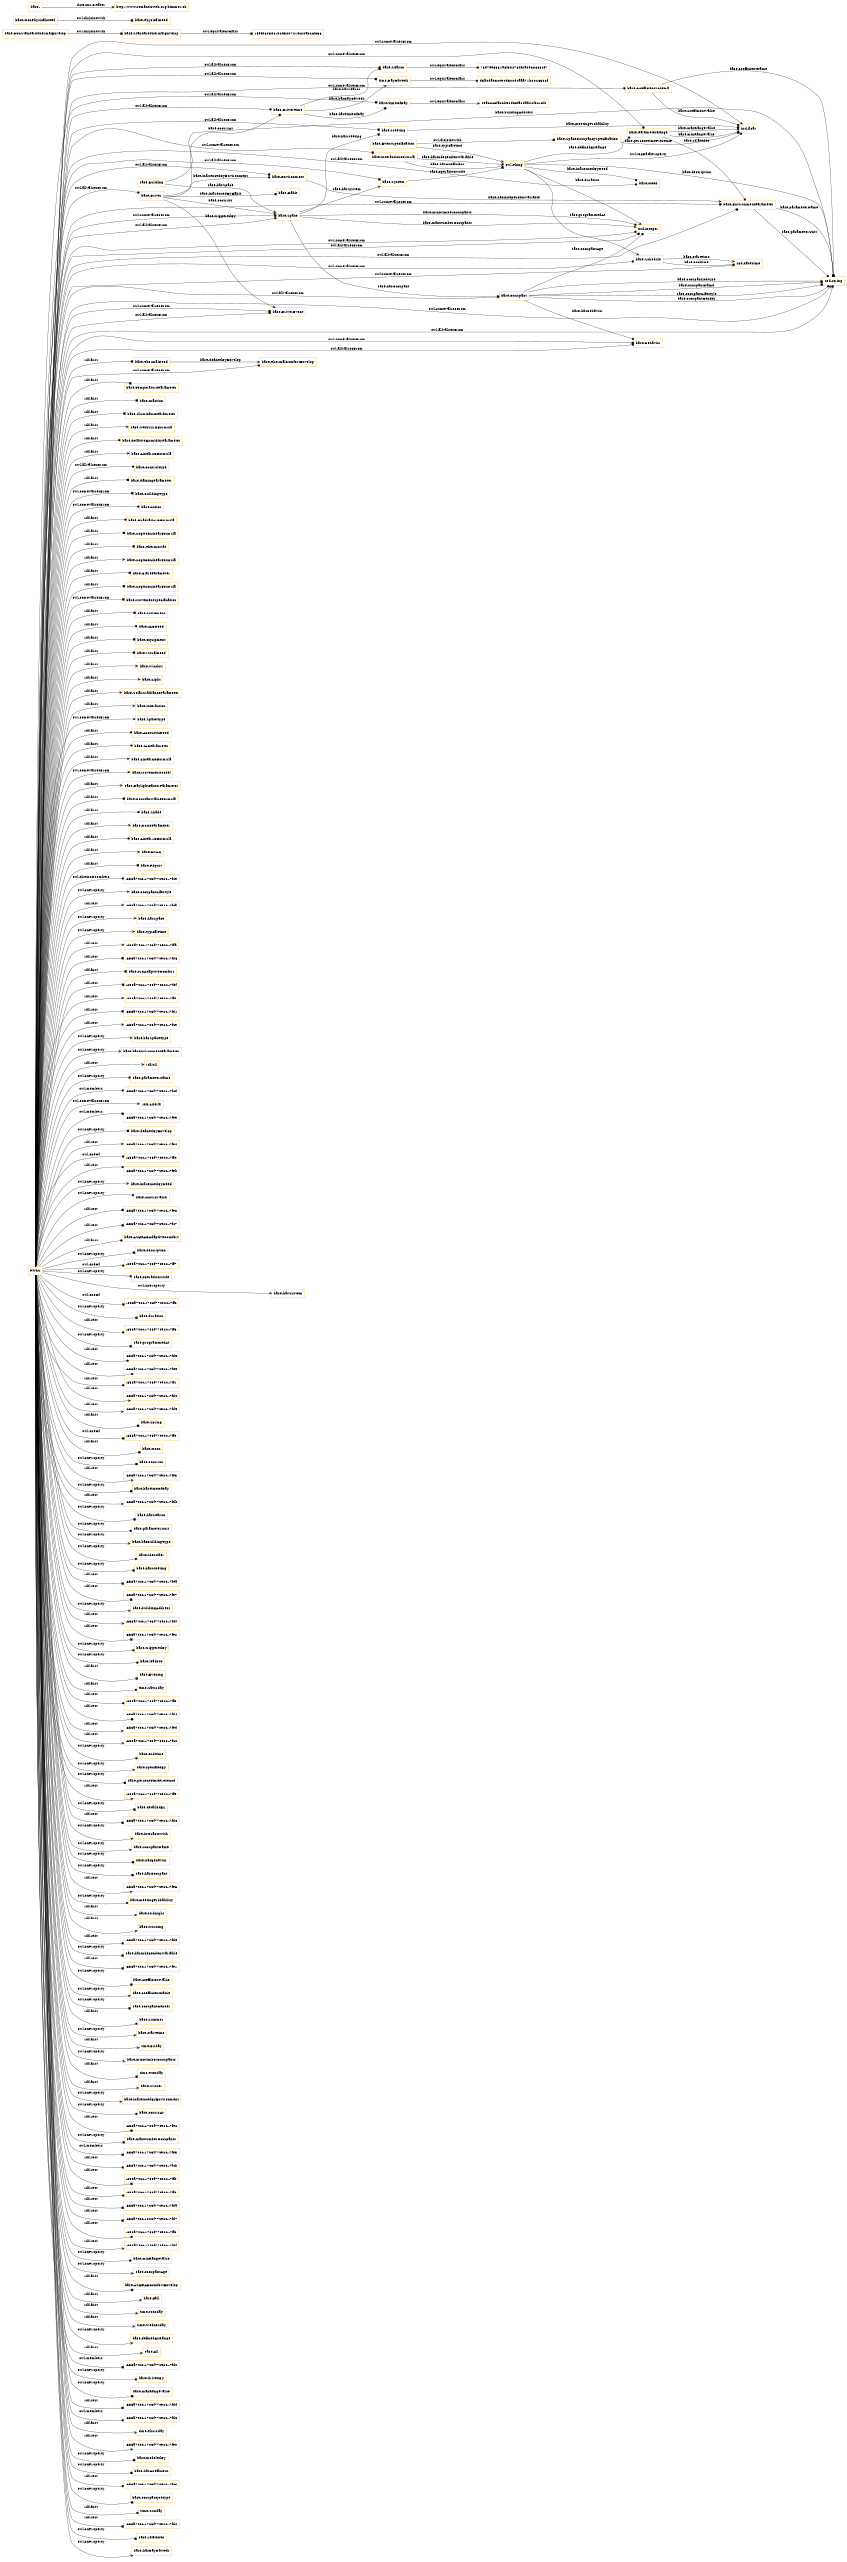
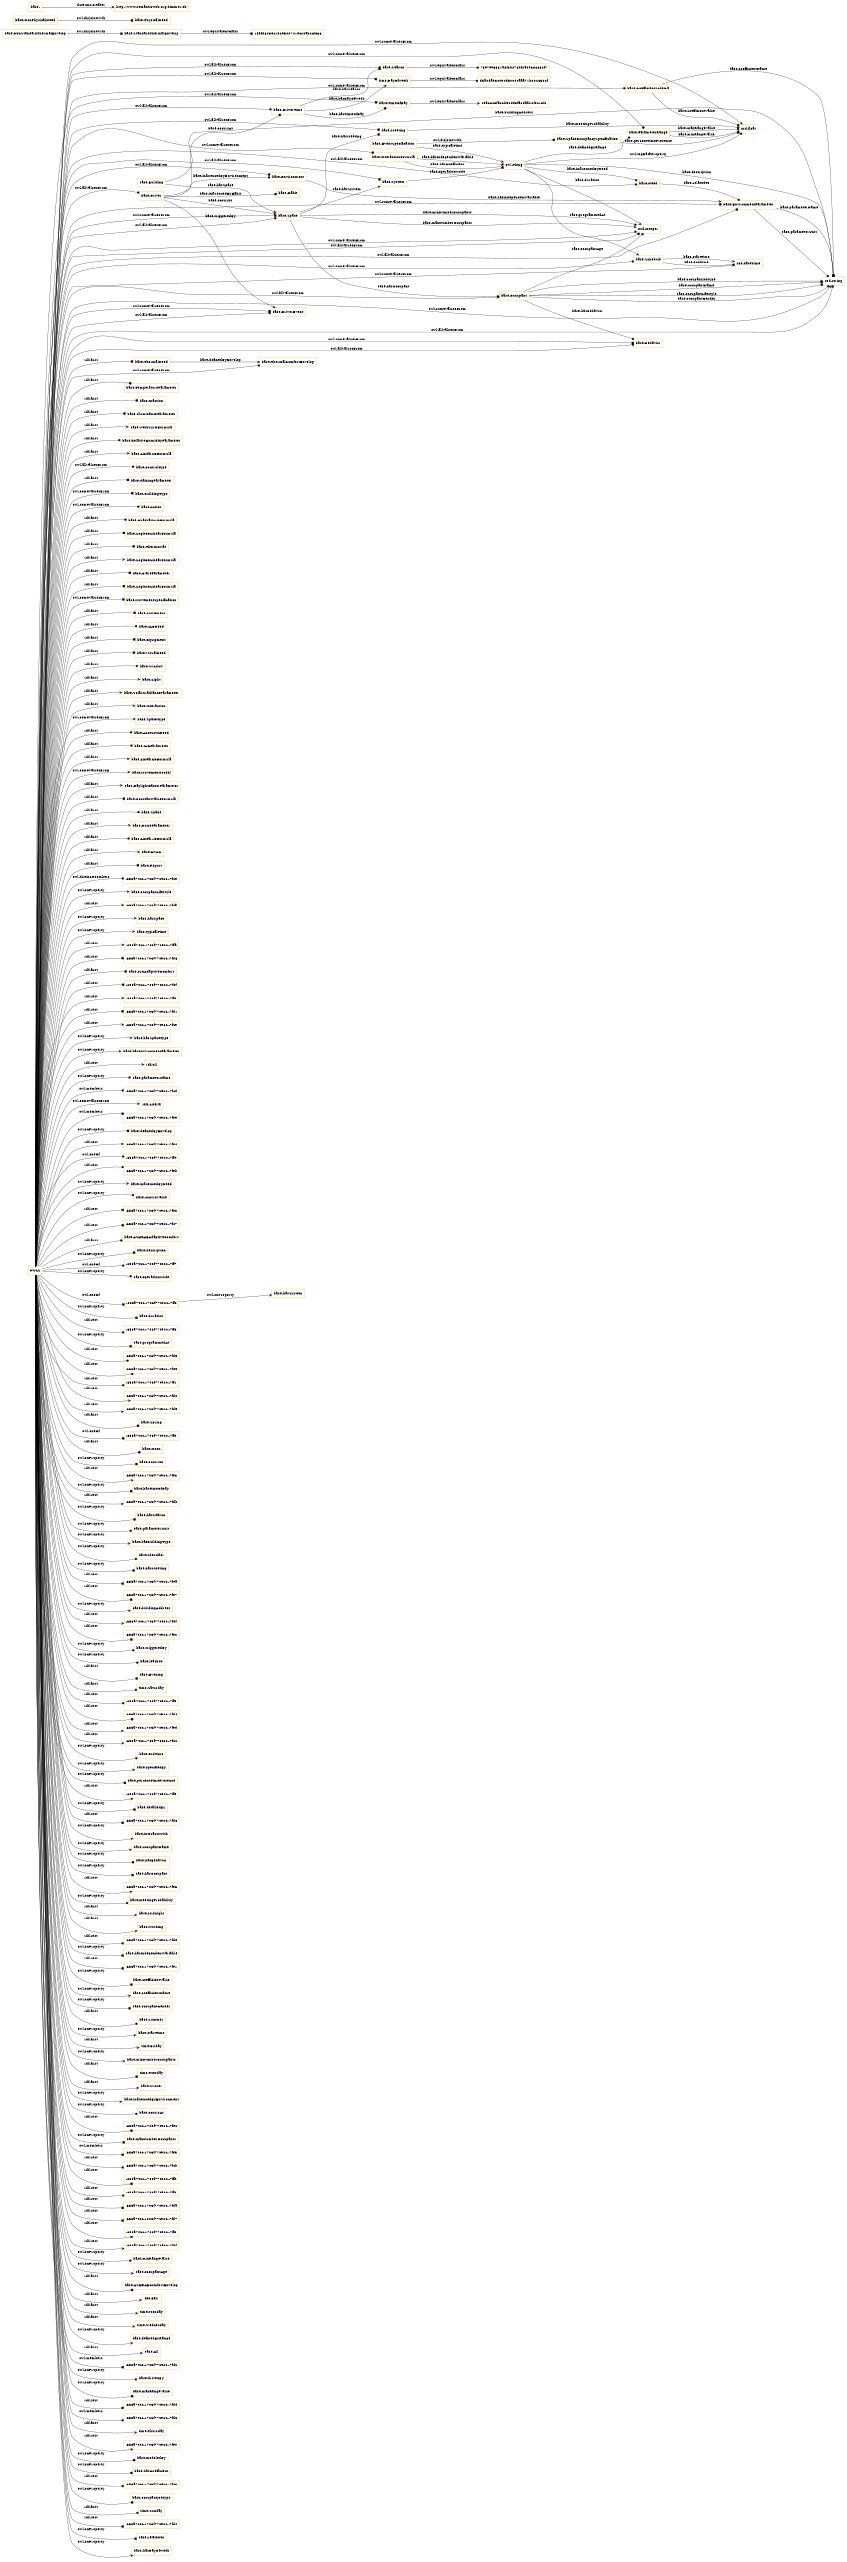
(709, 161) -> (700, 188)
(48, 937) -> (48, 937)
(155, 1290) -> (224, 1299)
(152, 2299) -> (152, 2299)
